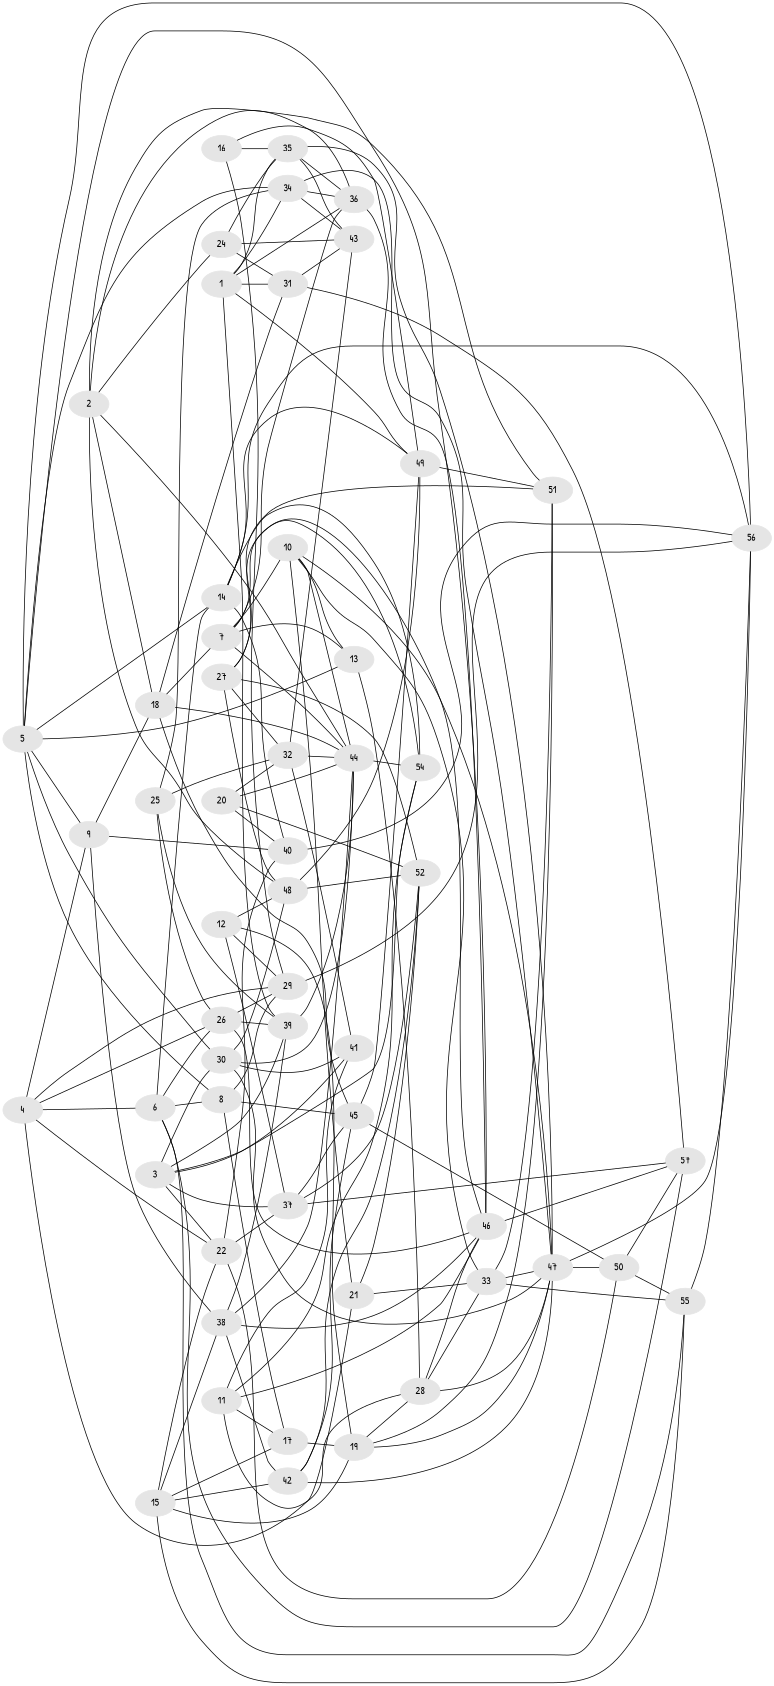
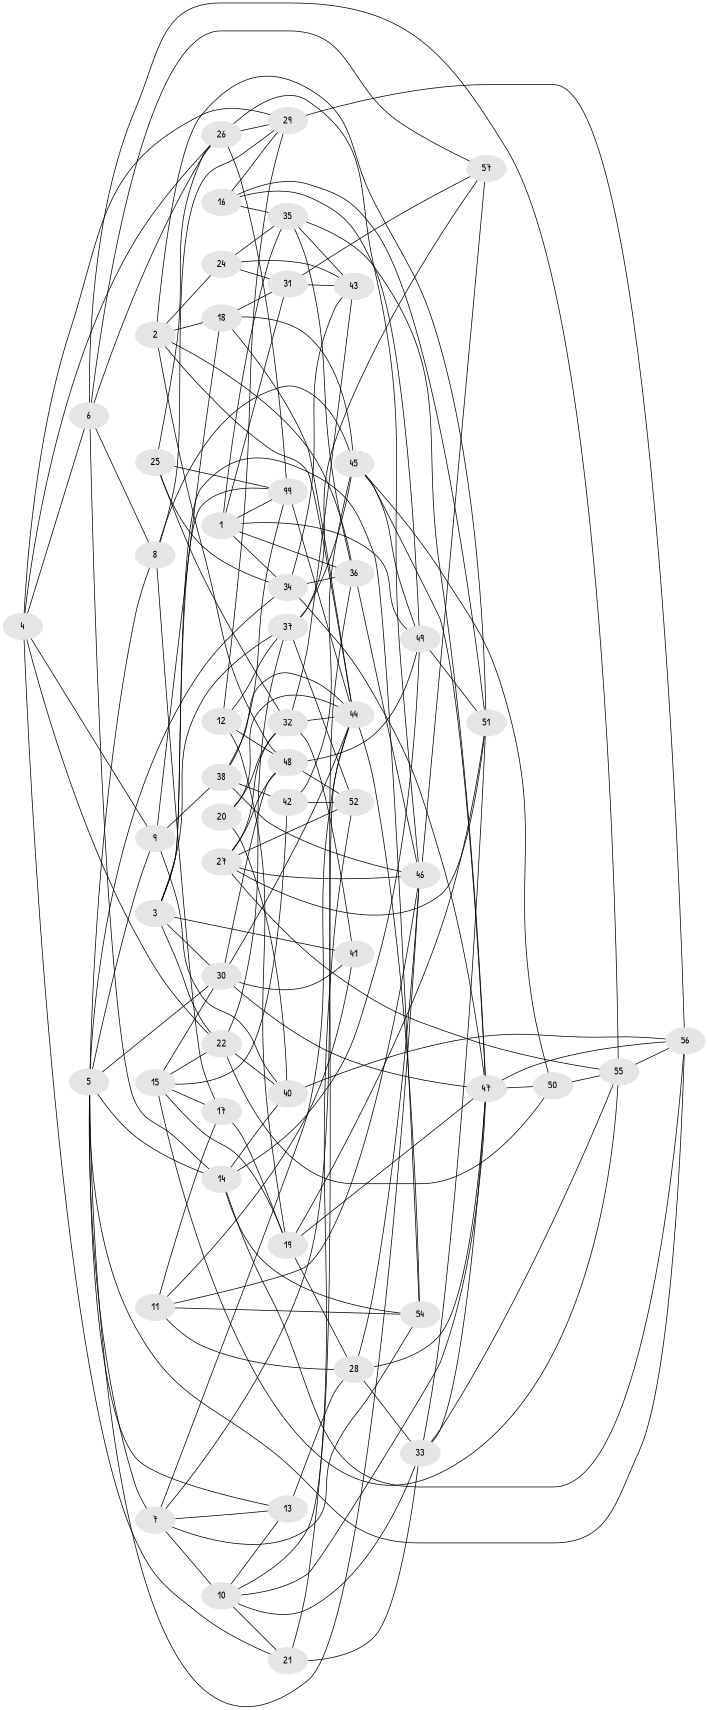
none -> (435, 405)
(188, 671) -> (99, 1305)
(321, 836) -> none
none -> (385, 1006)
(288, 1026) -> (288, 492)
(652, 1214) -> none
(193, 1401) -> (188, 1030)
(485, 1444) -> (437, 612)
